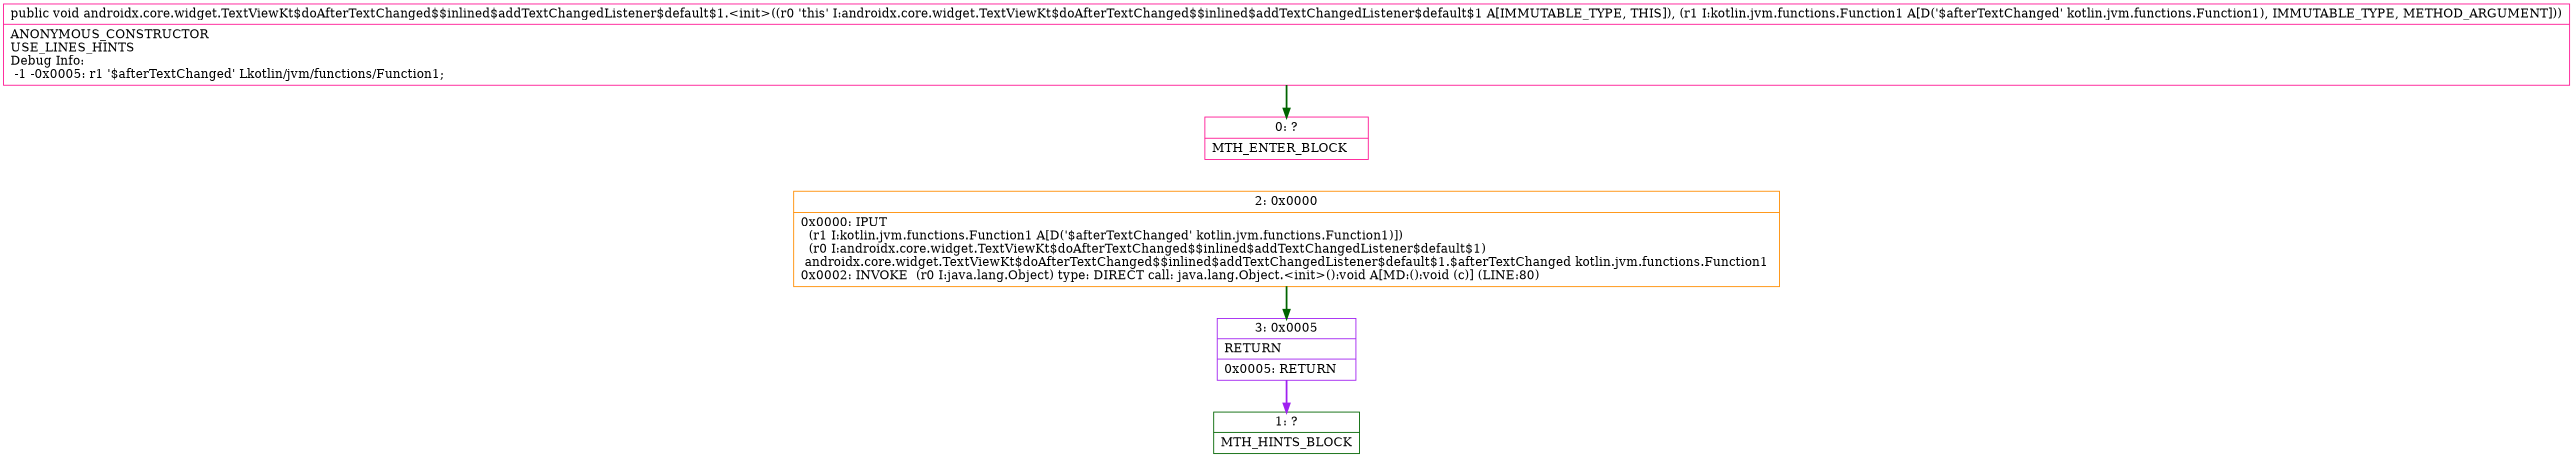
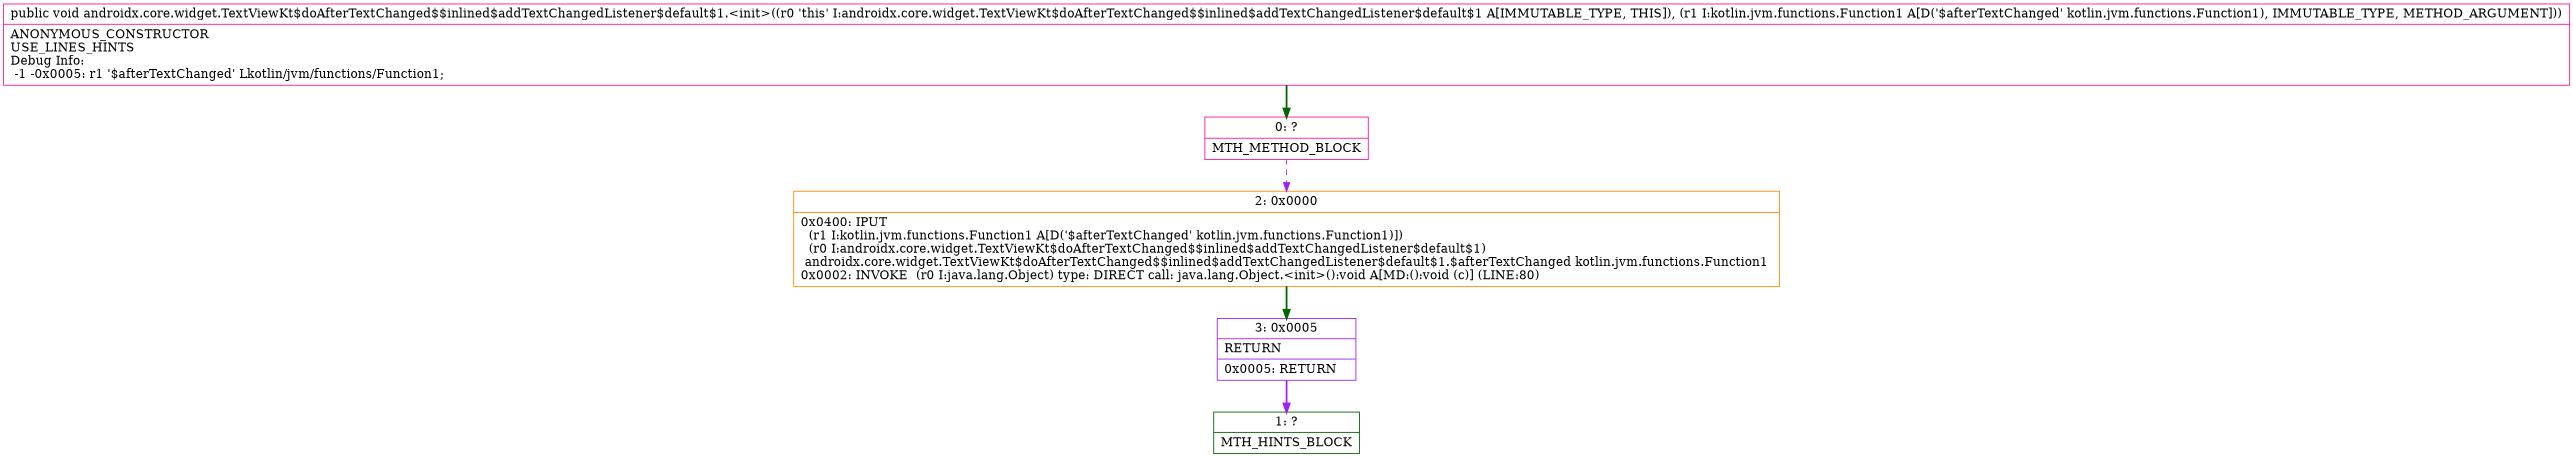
(1280, 148) -> (1287, 148)
none -> (1287, 171)
(848, 223) -> (848, 223)
